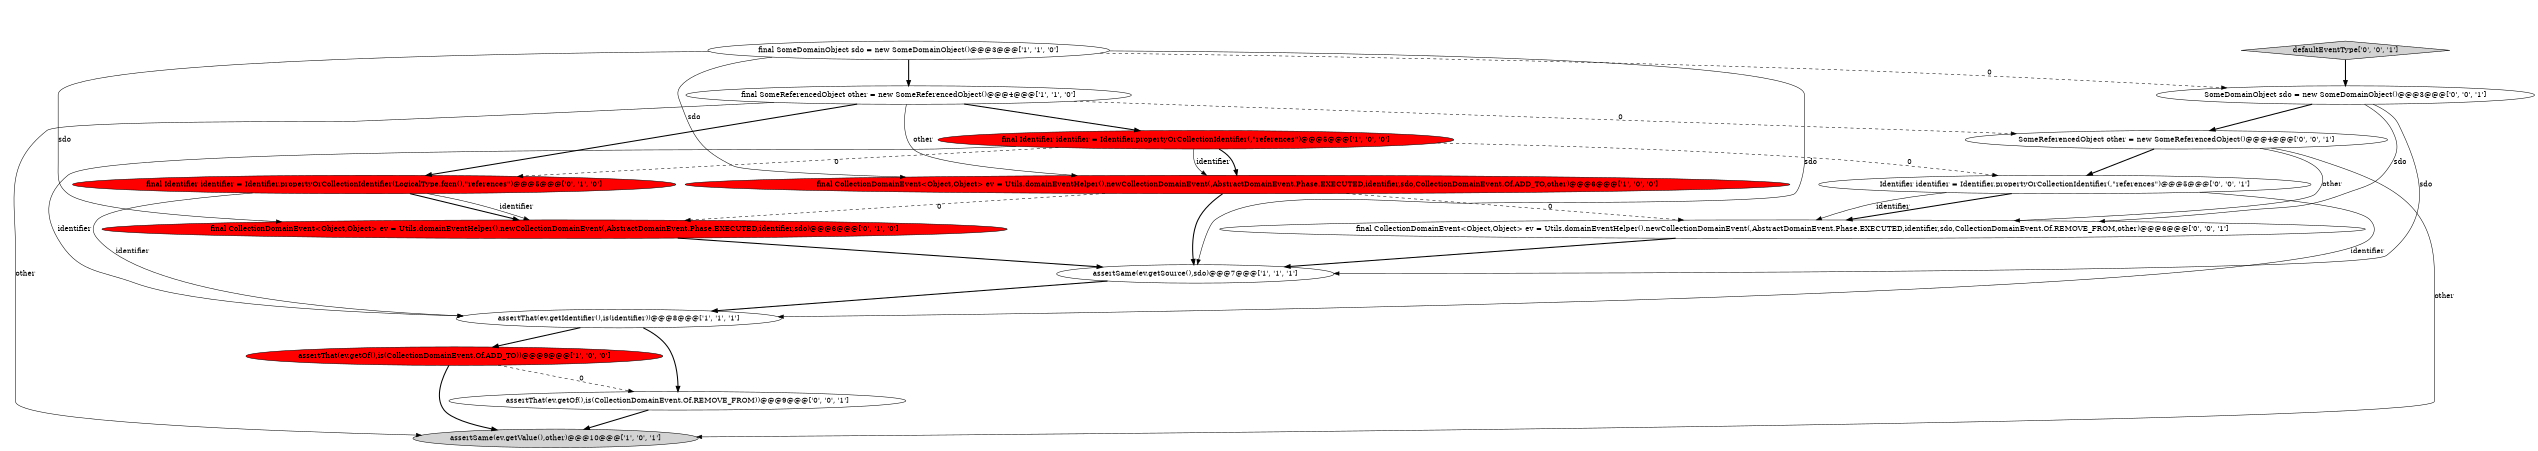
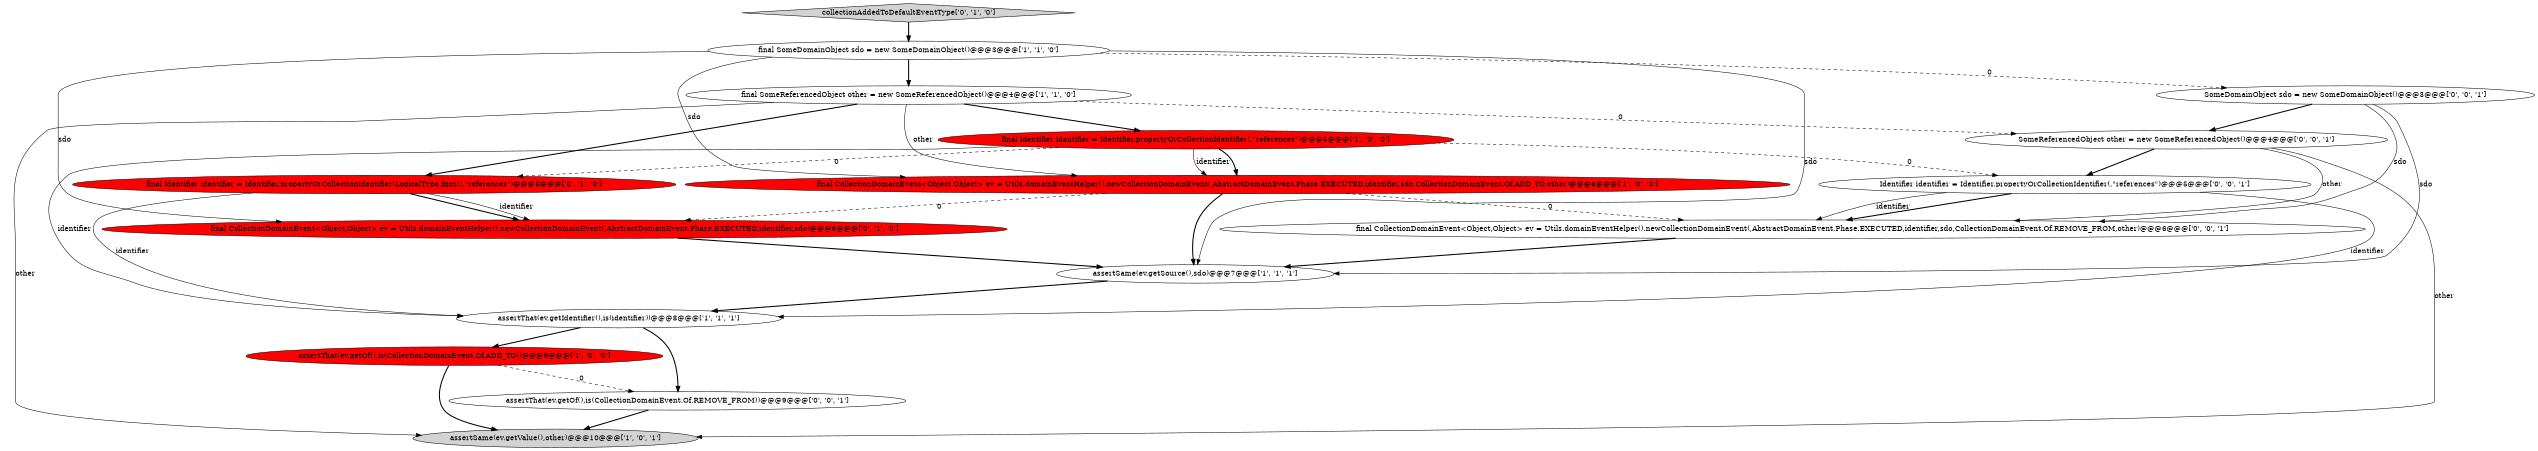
none -> (909, 13)
(2345, 50) -> none
